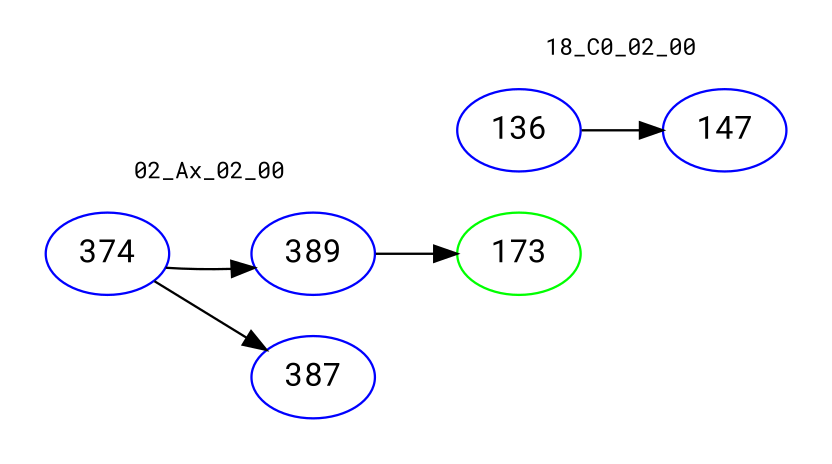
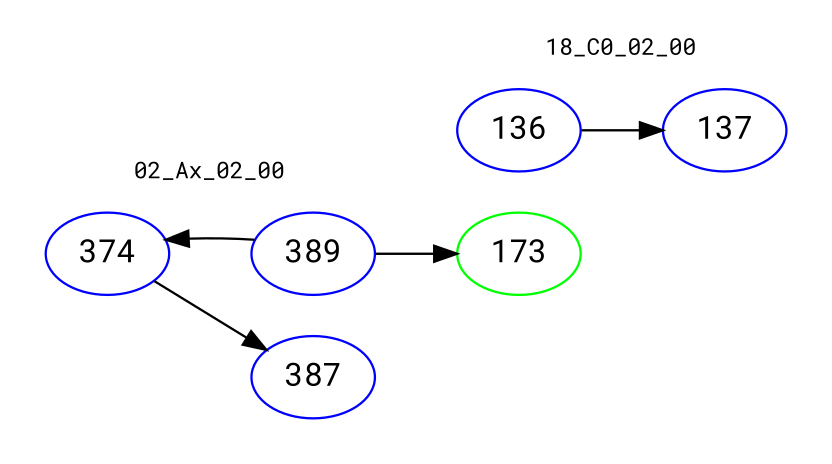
(725, 130) -> (725, 130)
(199, 269) -> (222, 238)
